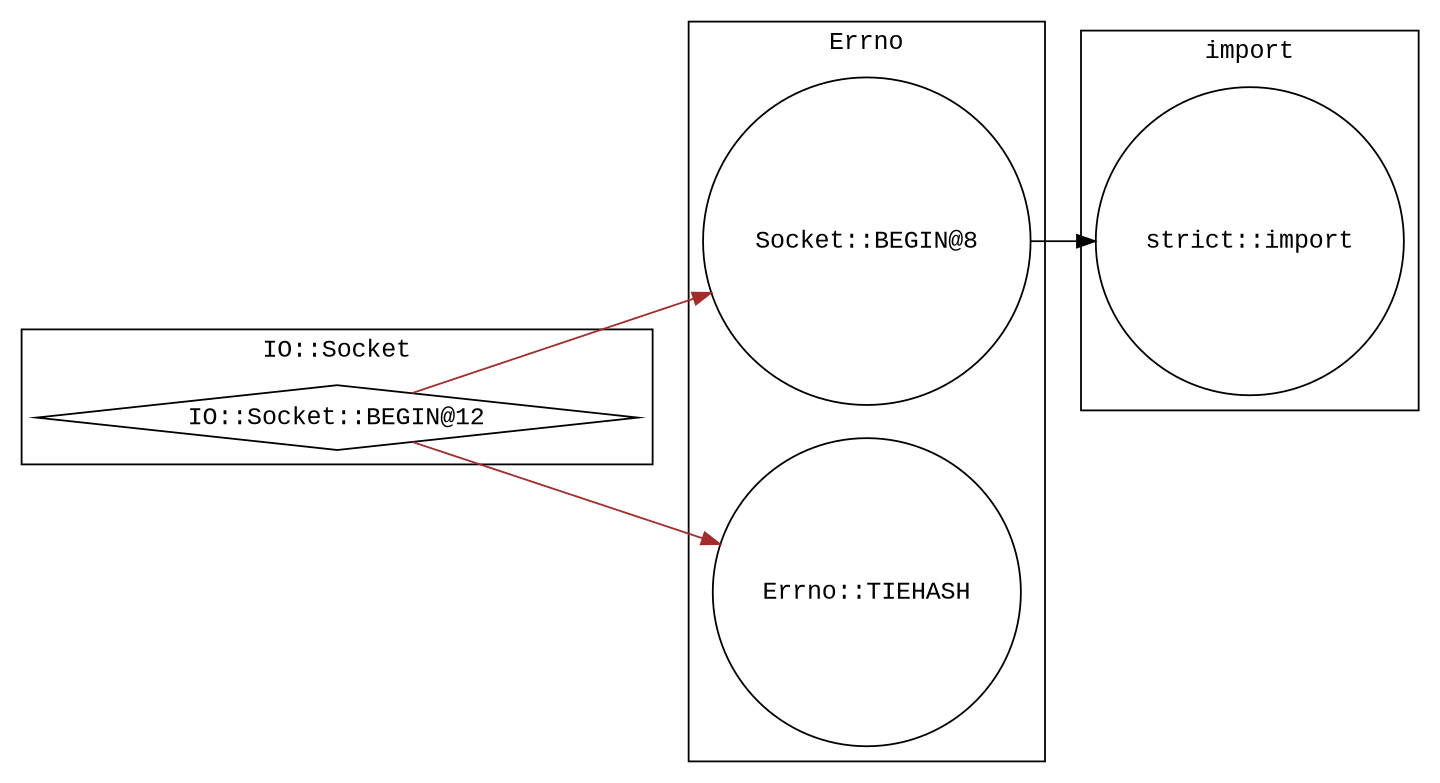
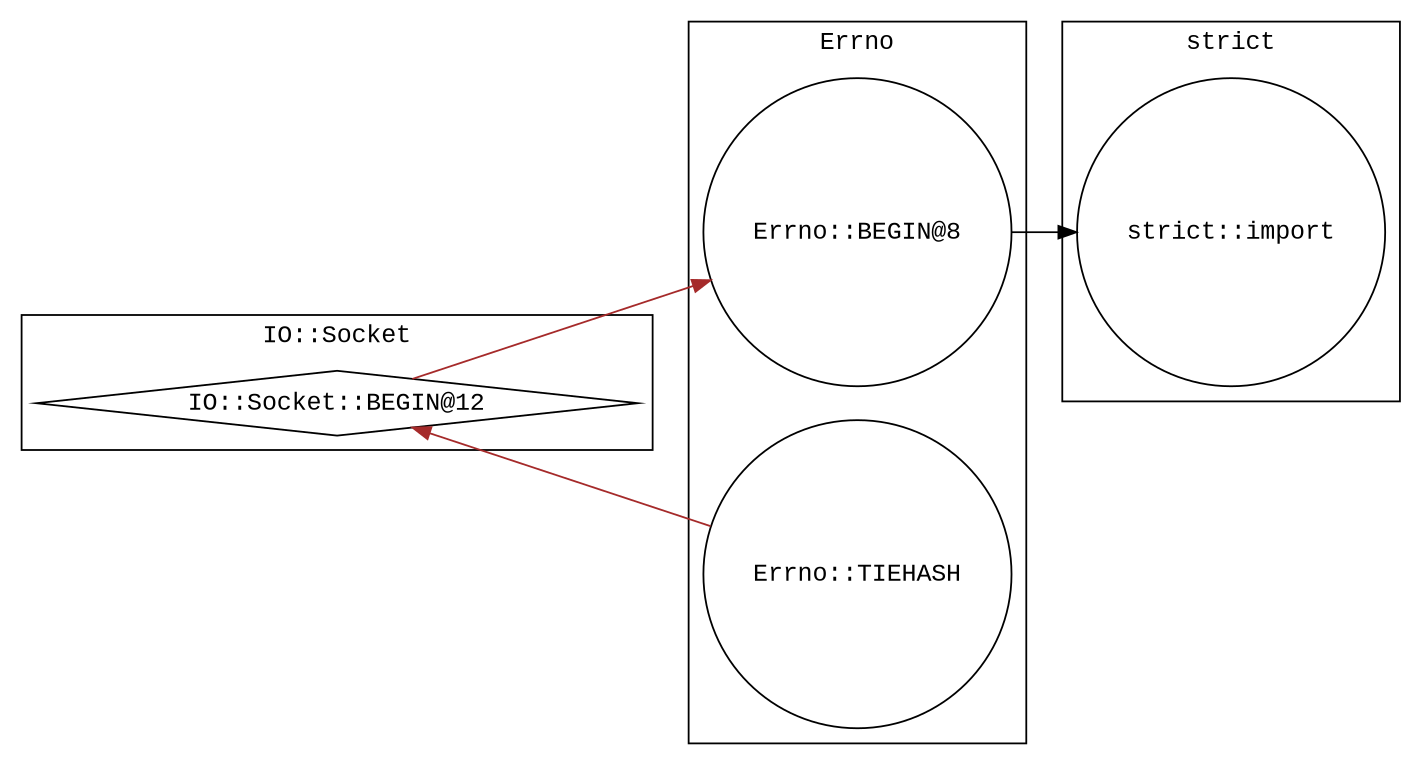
(1250, 51) -> (1231, 42)
(867, 241) -> (857, 232)
(558, 490) -> (570, 480)
